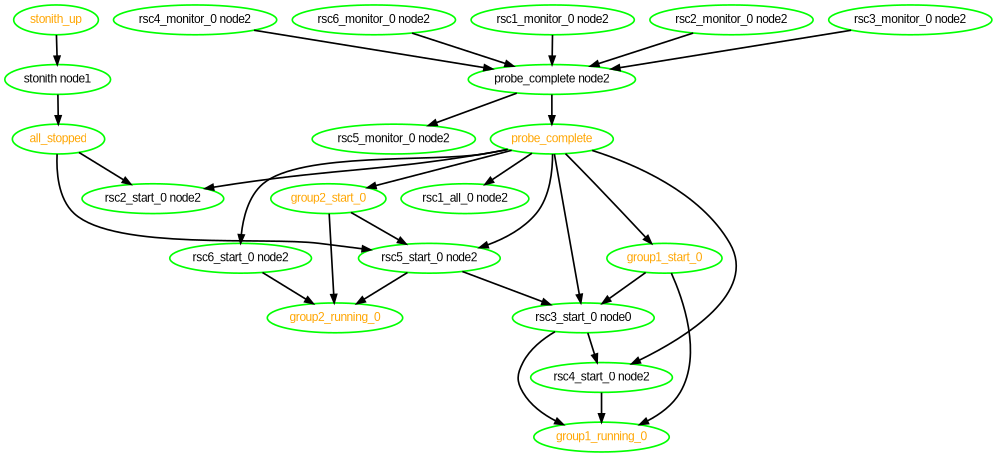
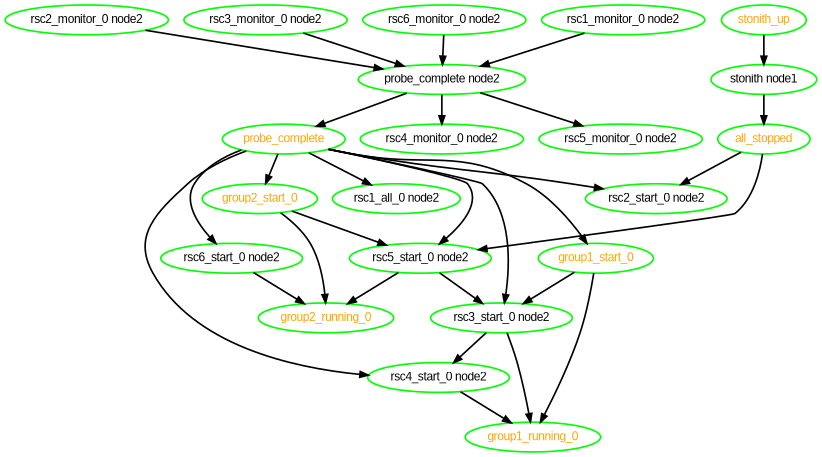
(369, 49) -> (442, 105)
(583, 318) -> (501, 318)
